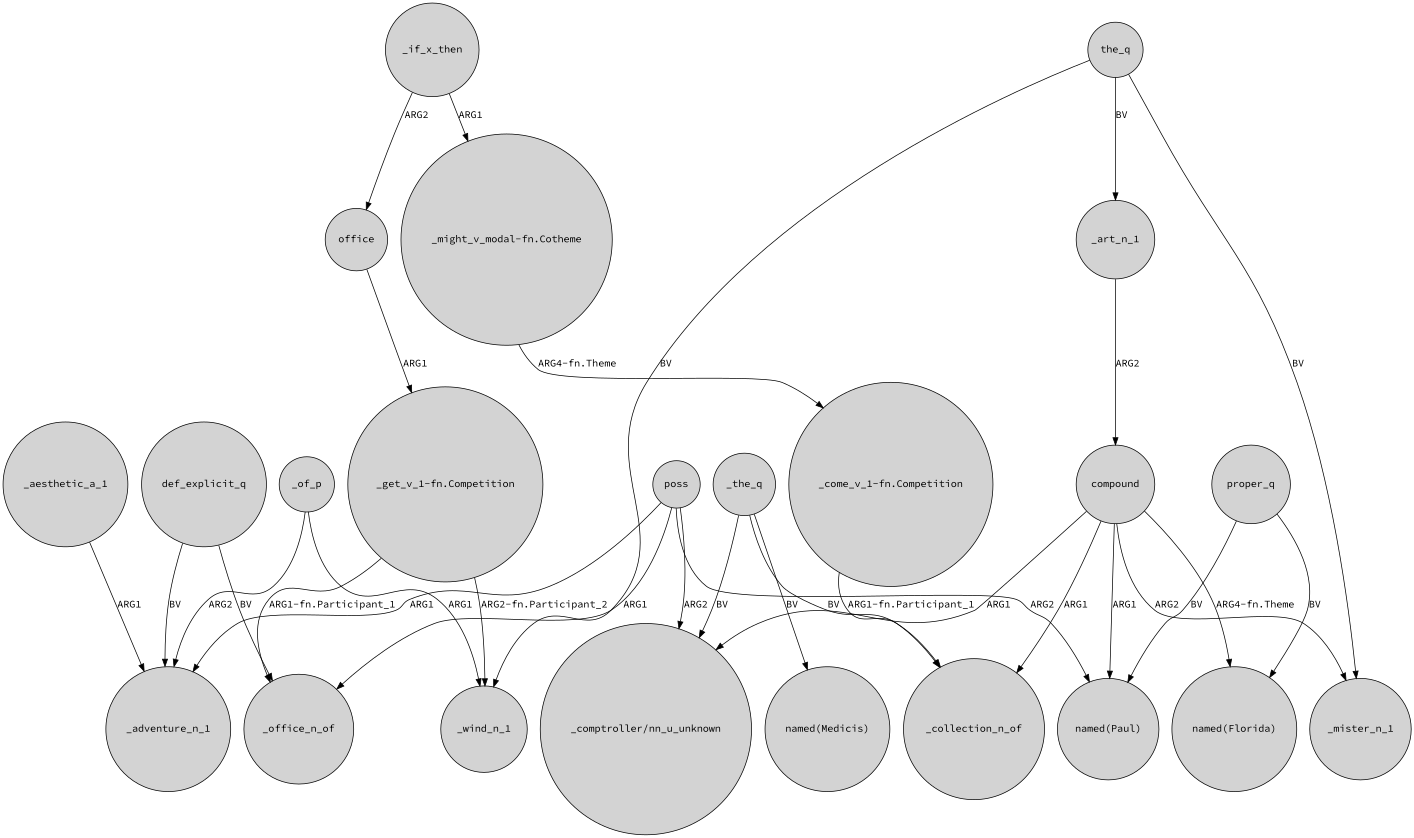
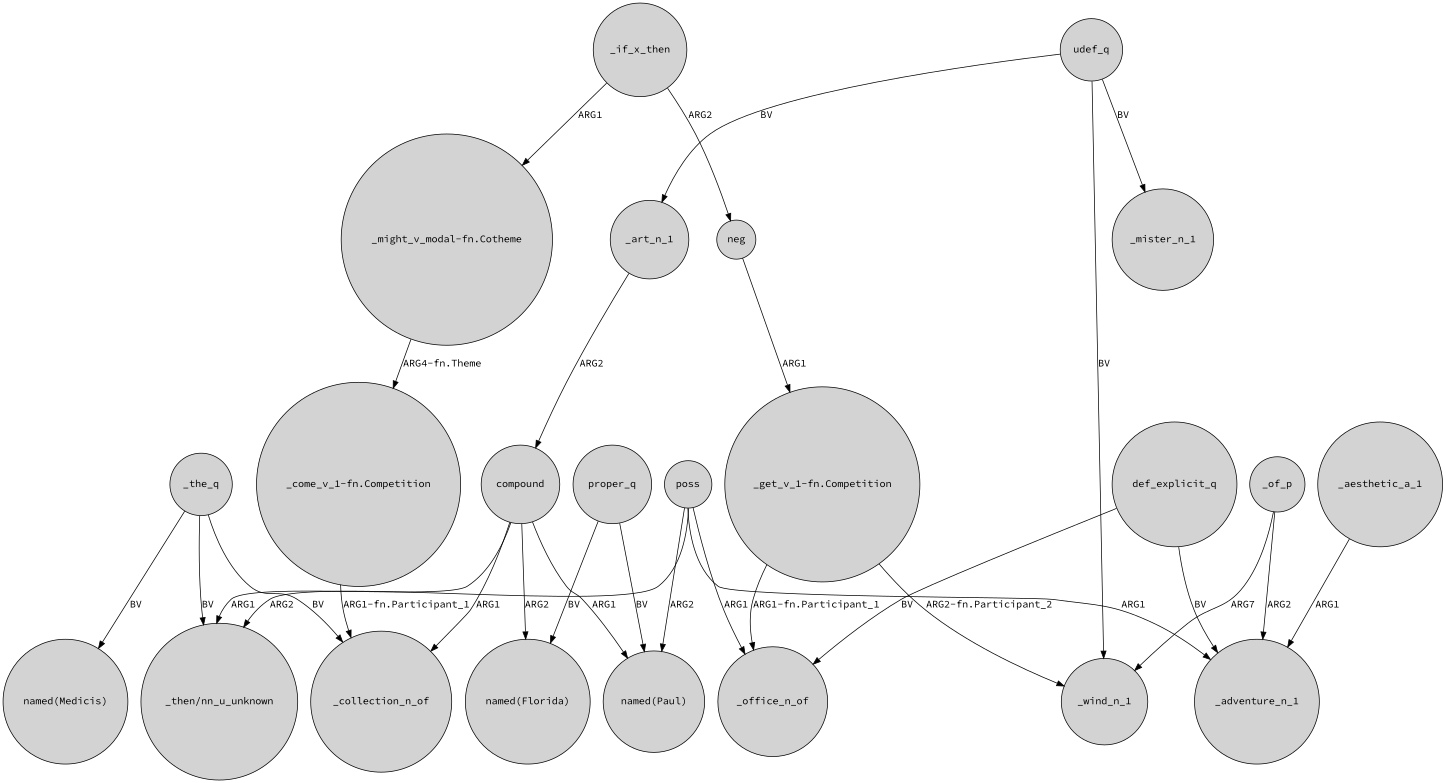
(1115, 50) -> (1091, 50)
(356, 240) -> (736, 240)
(461, 605) -> (1243, 605)
(1255, 605) -> (537, 605)
(1213, 619) -> none
(646, 729) -> (219, 702)
